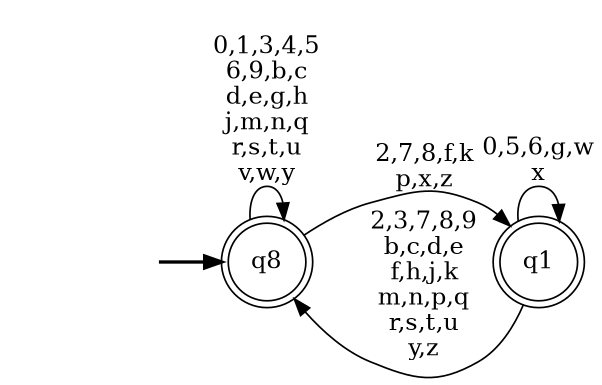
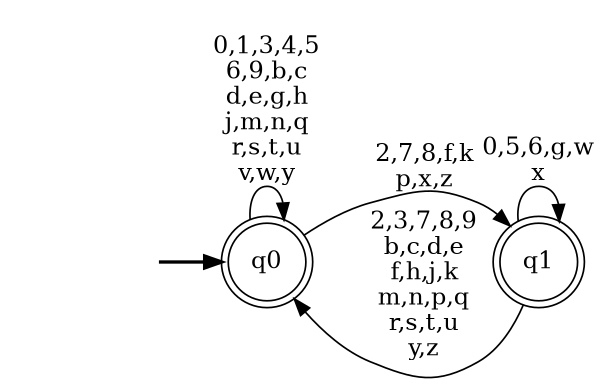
(267, 262) -> (267, 262)
